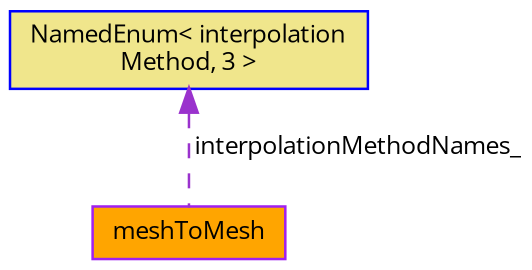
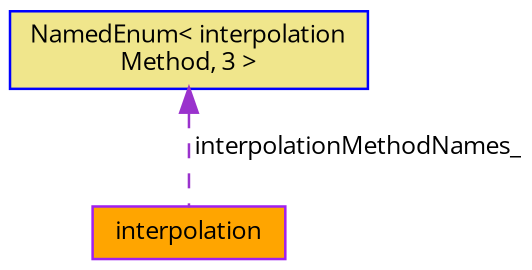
(189, 233) -> (189, 233)
